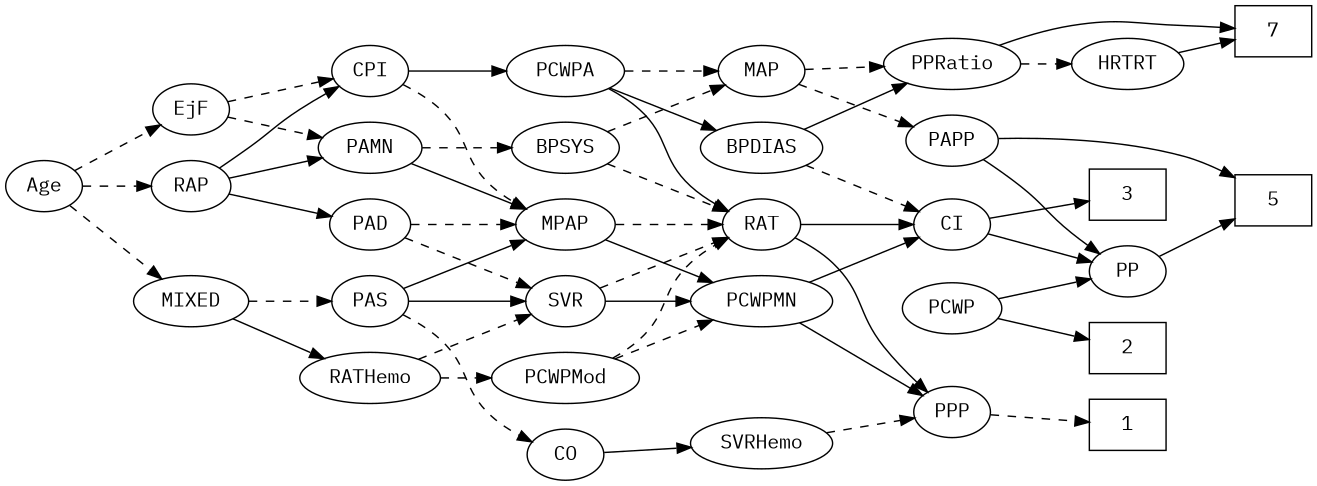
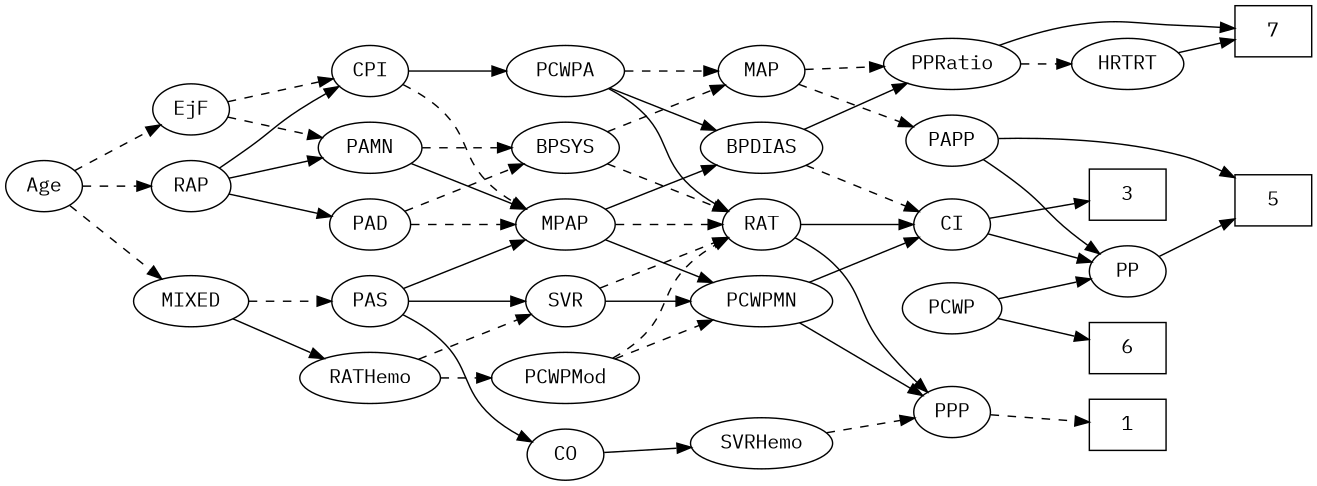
none -> (652, 191)
(456, 258) -> (455, 191)
(1128, 348) -> (1128, 348)
(462, 369) -> (462, 369)
